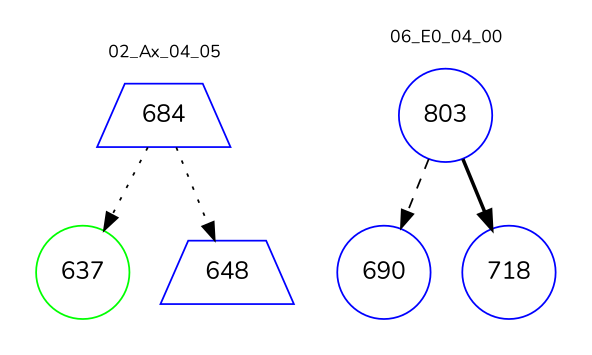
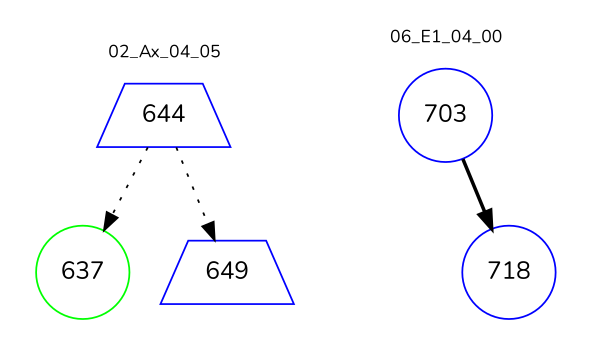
(446, 38) -> (446, 38)
(164, 115) -> (164, 115)
(446, 115) -> (446, 115)
(227, 272) -> (227, 272)
(384, 272) -> none
